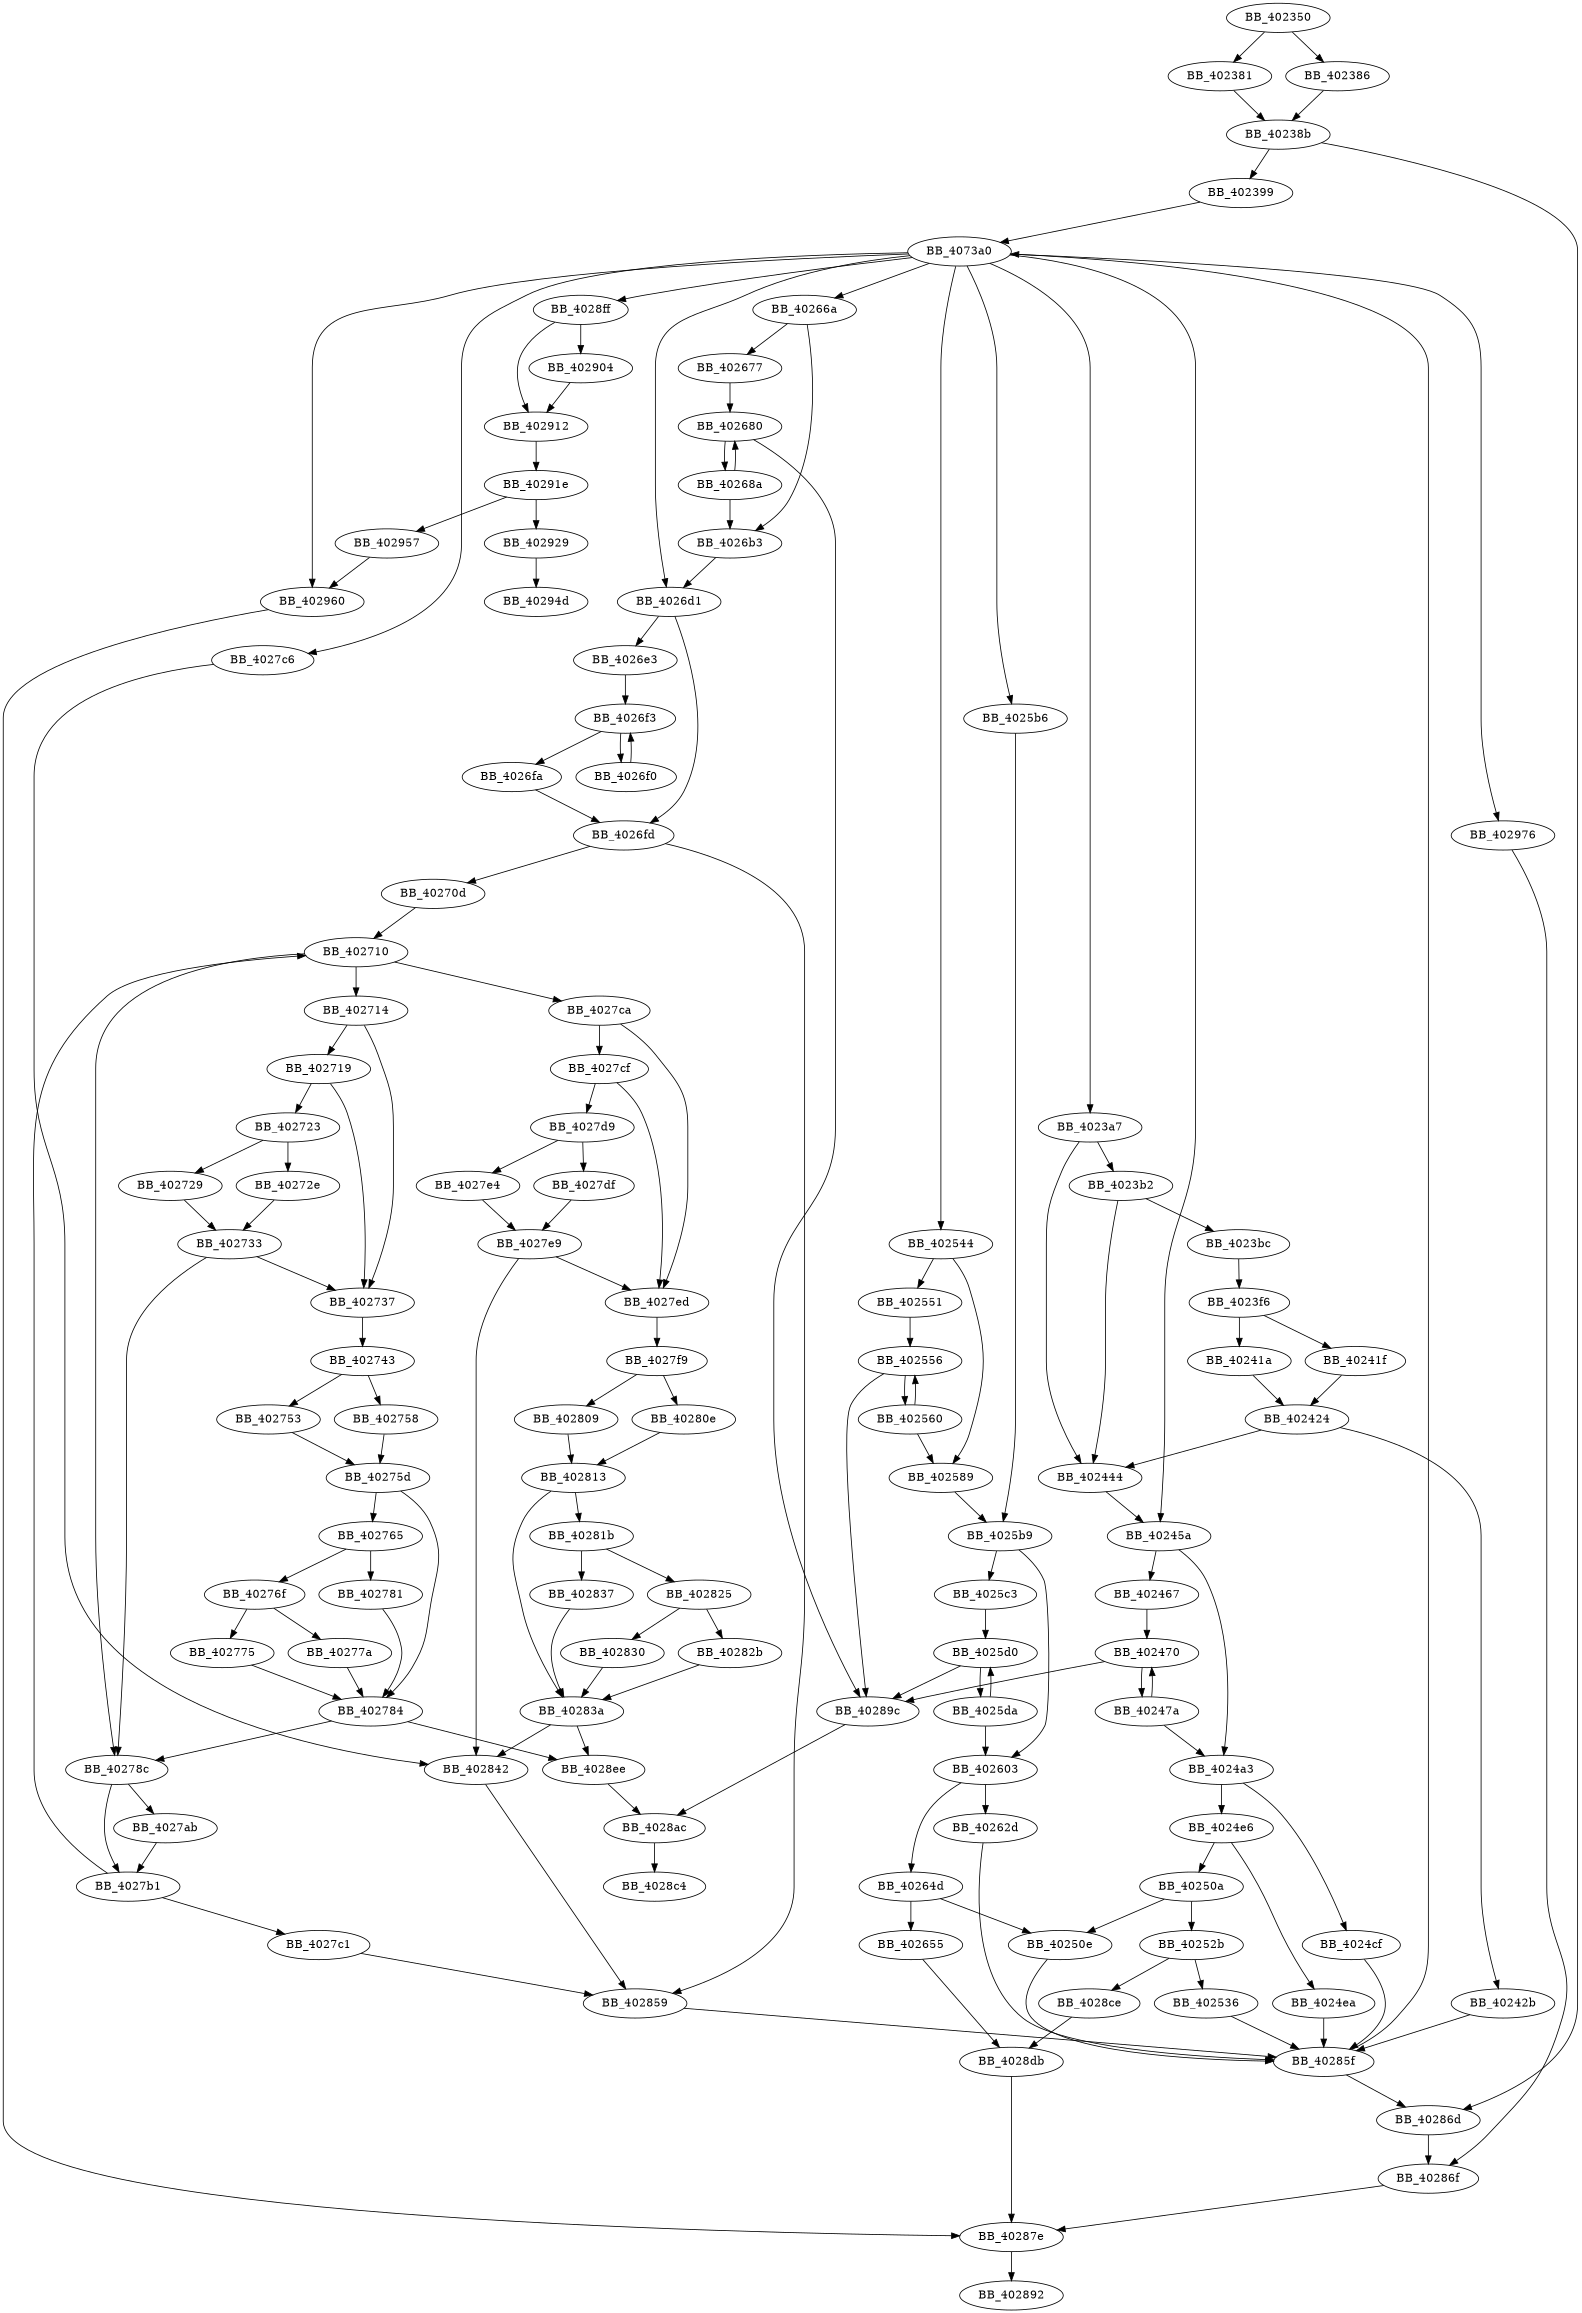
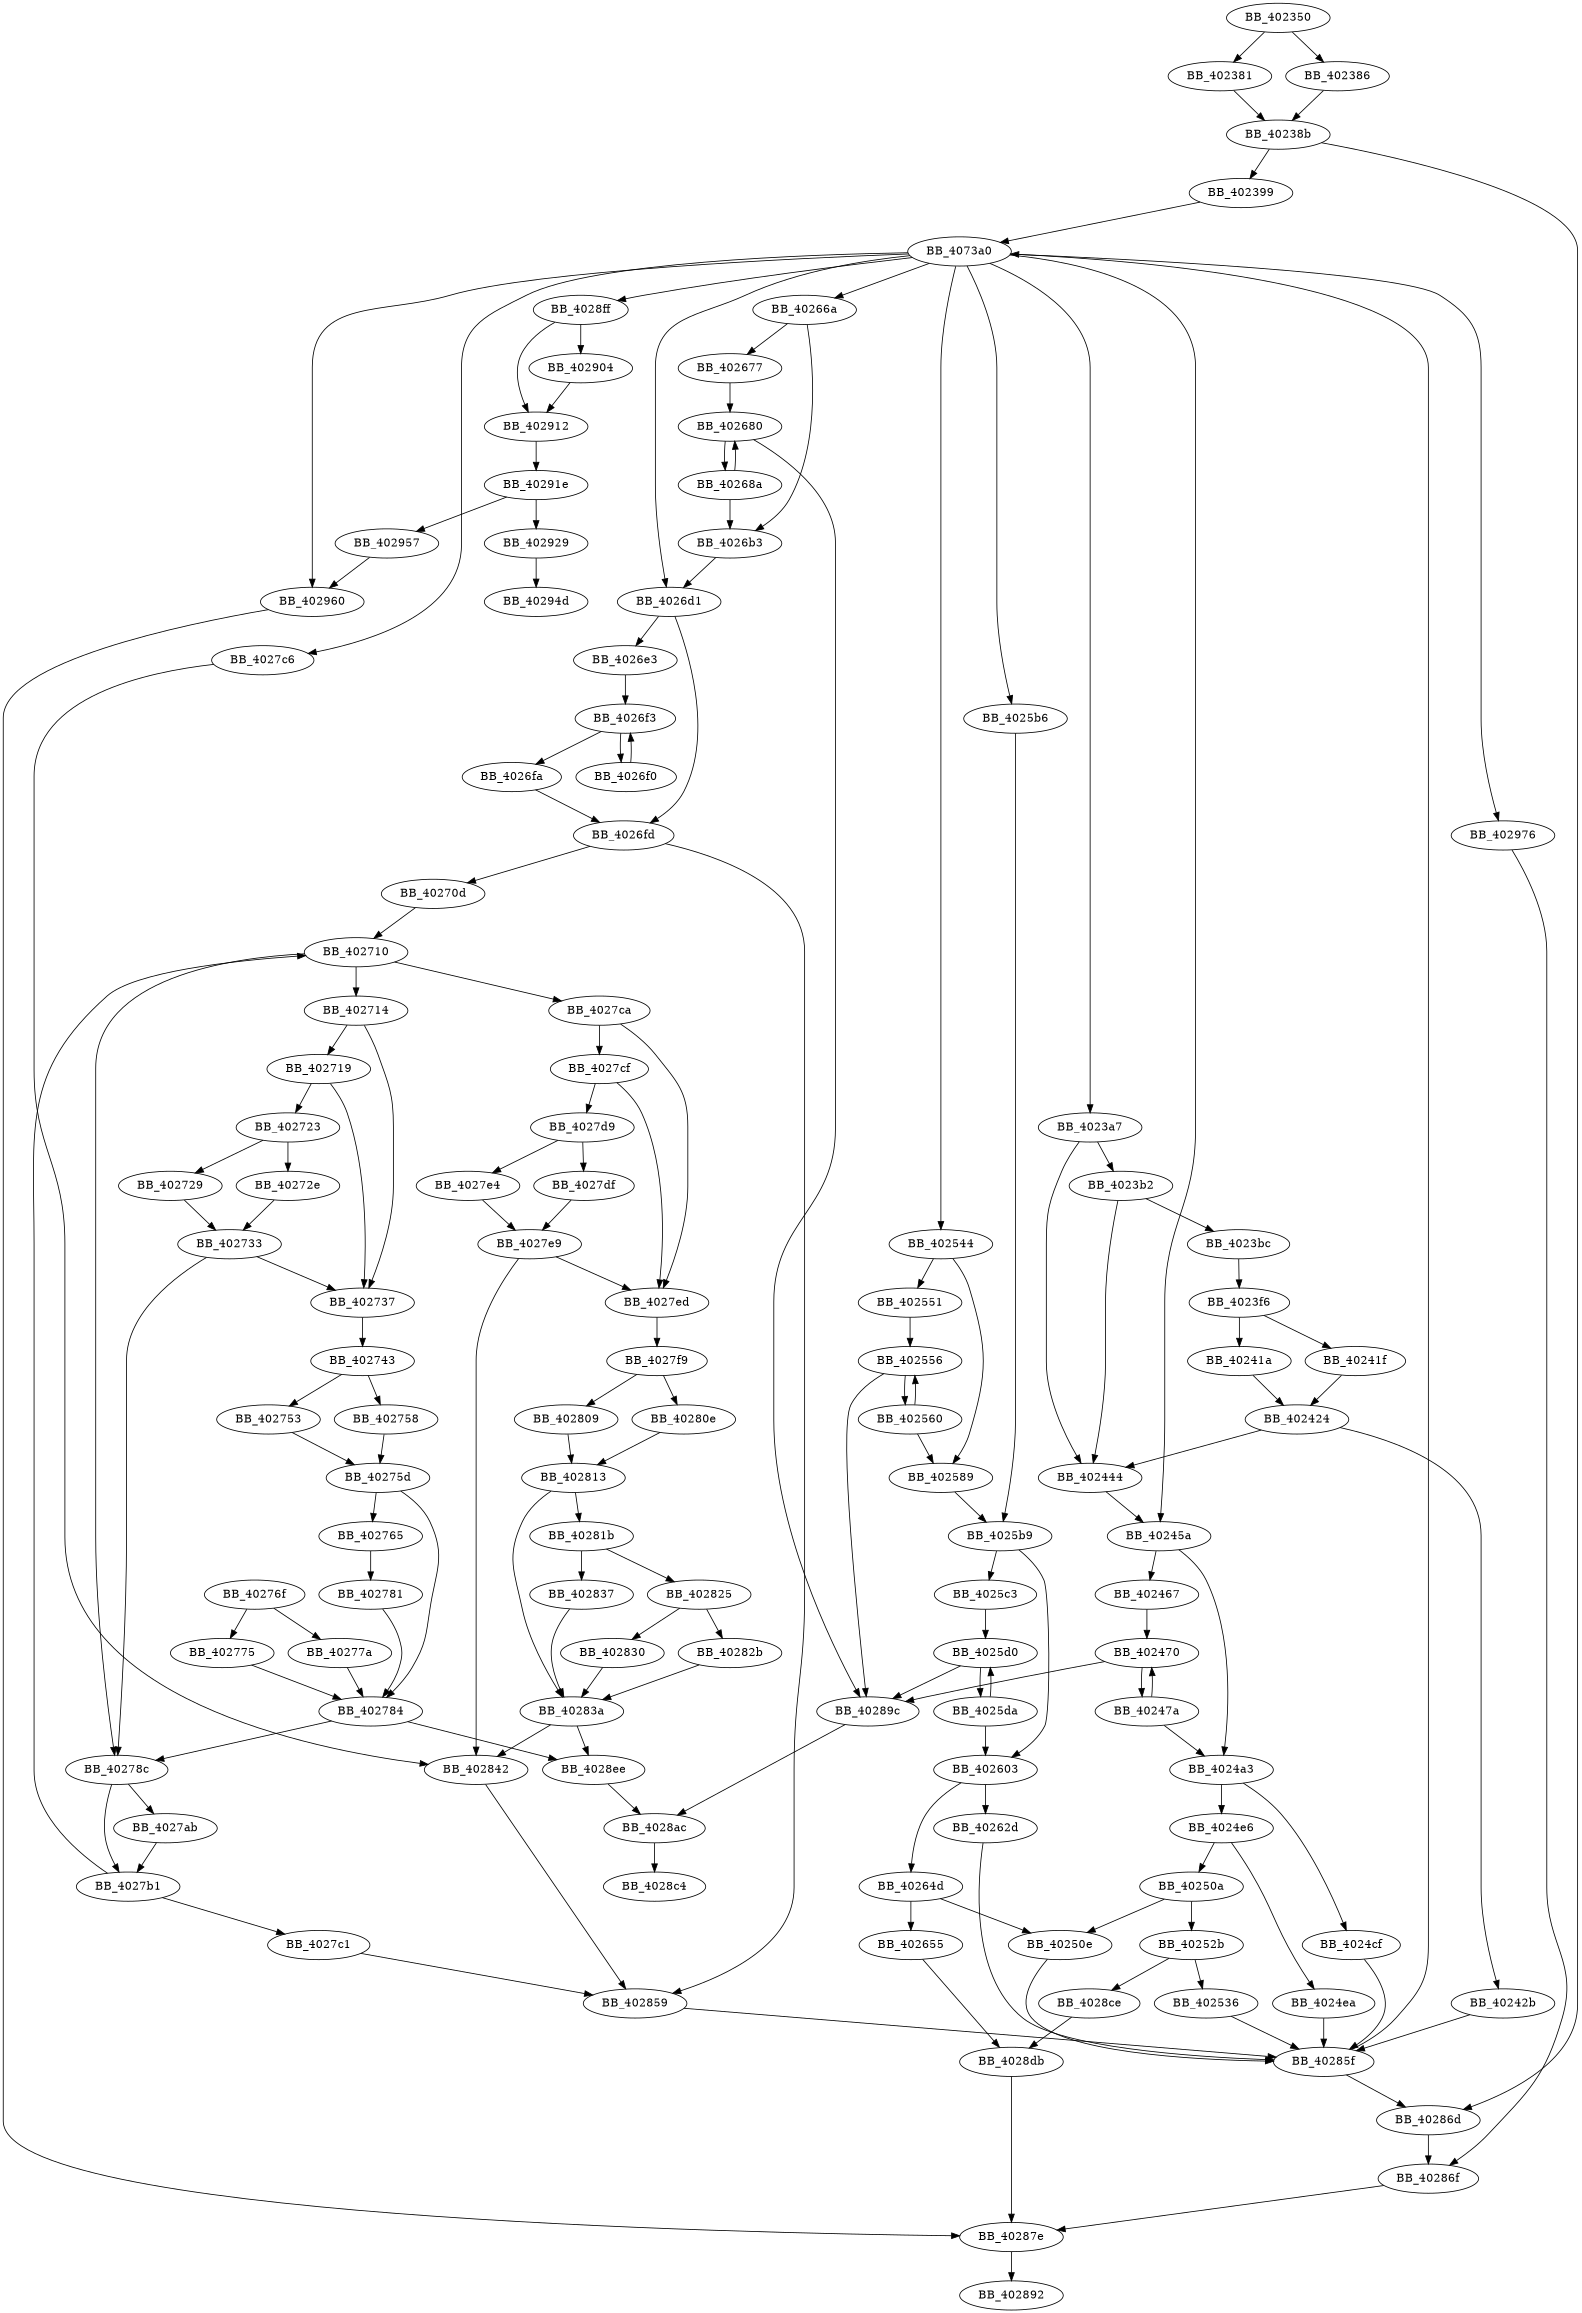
(316, 1564) -> none
